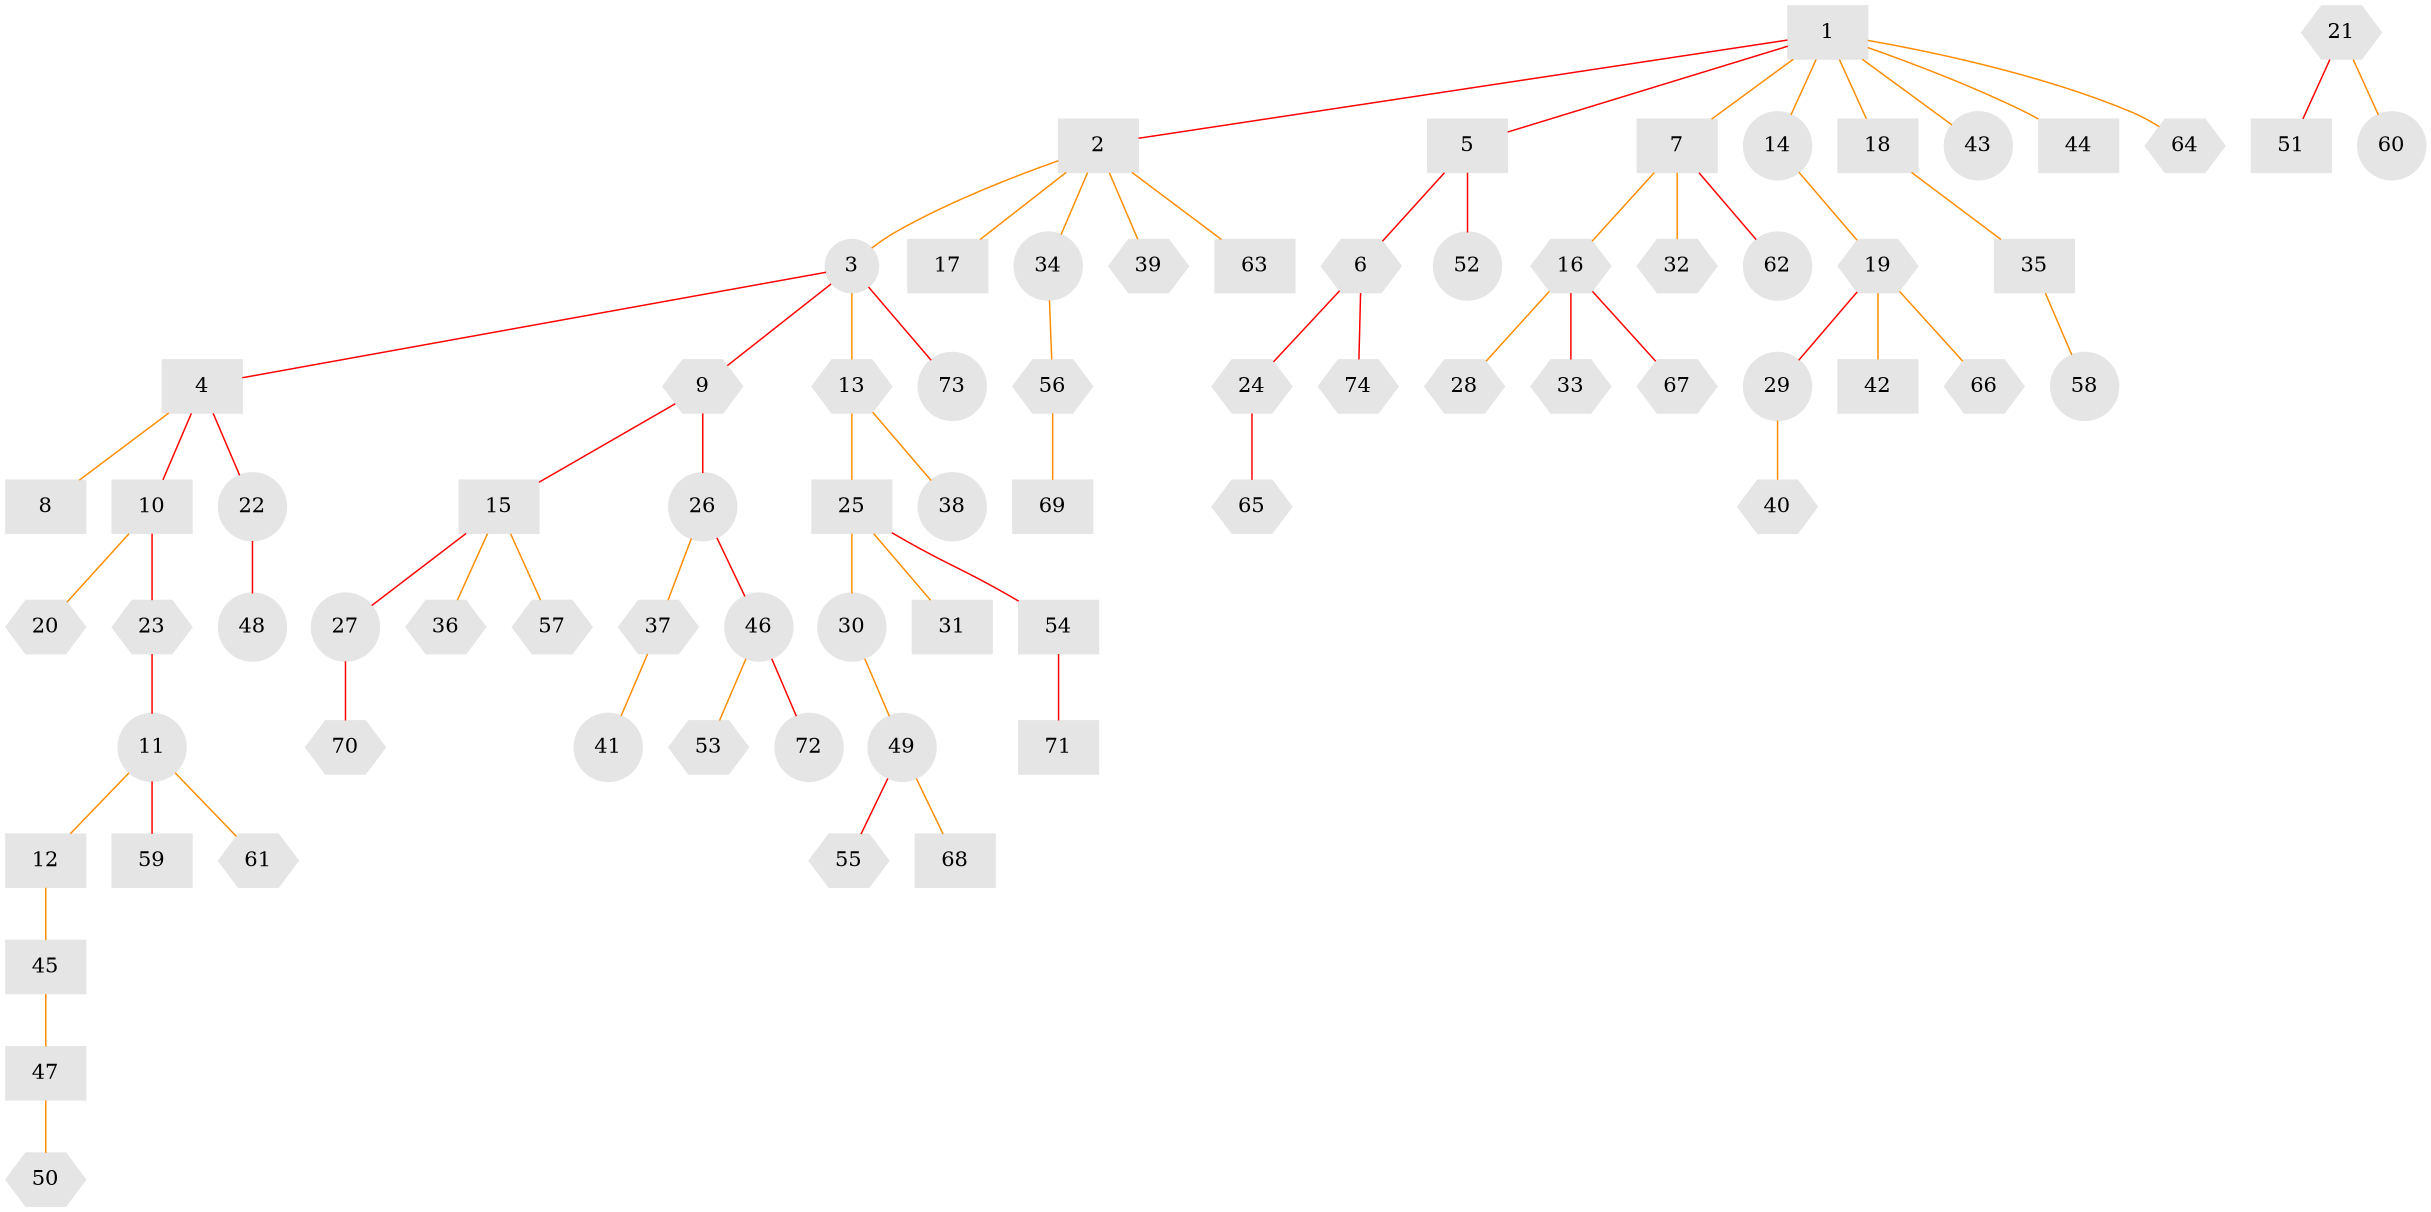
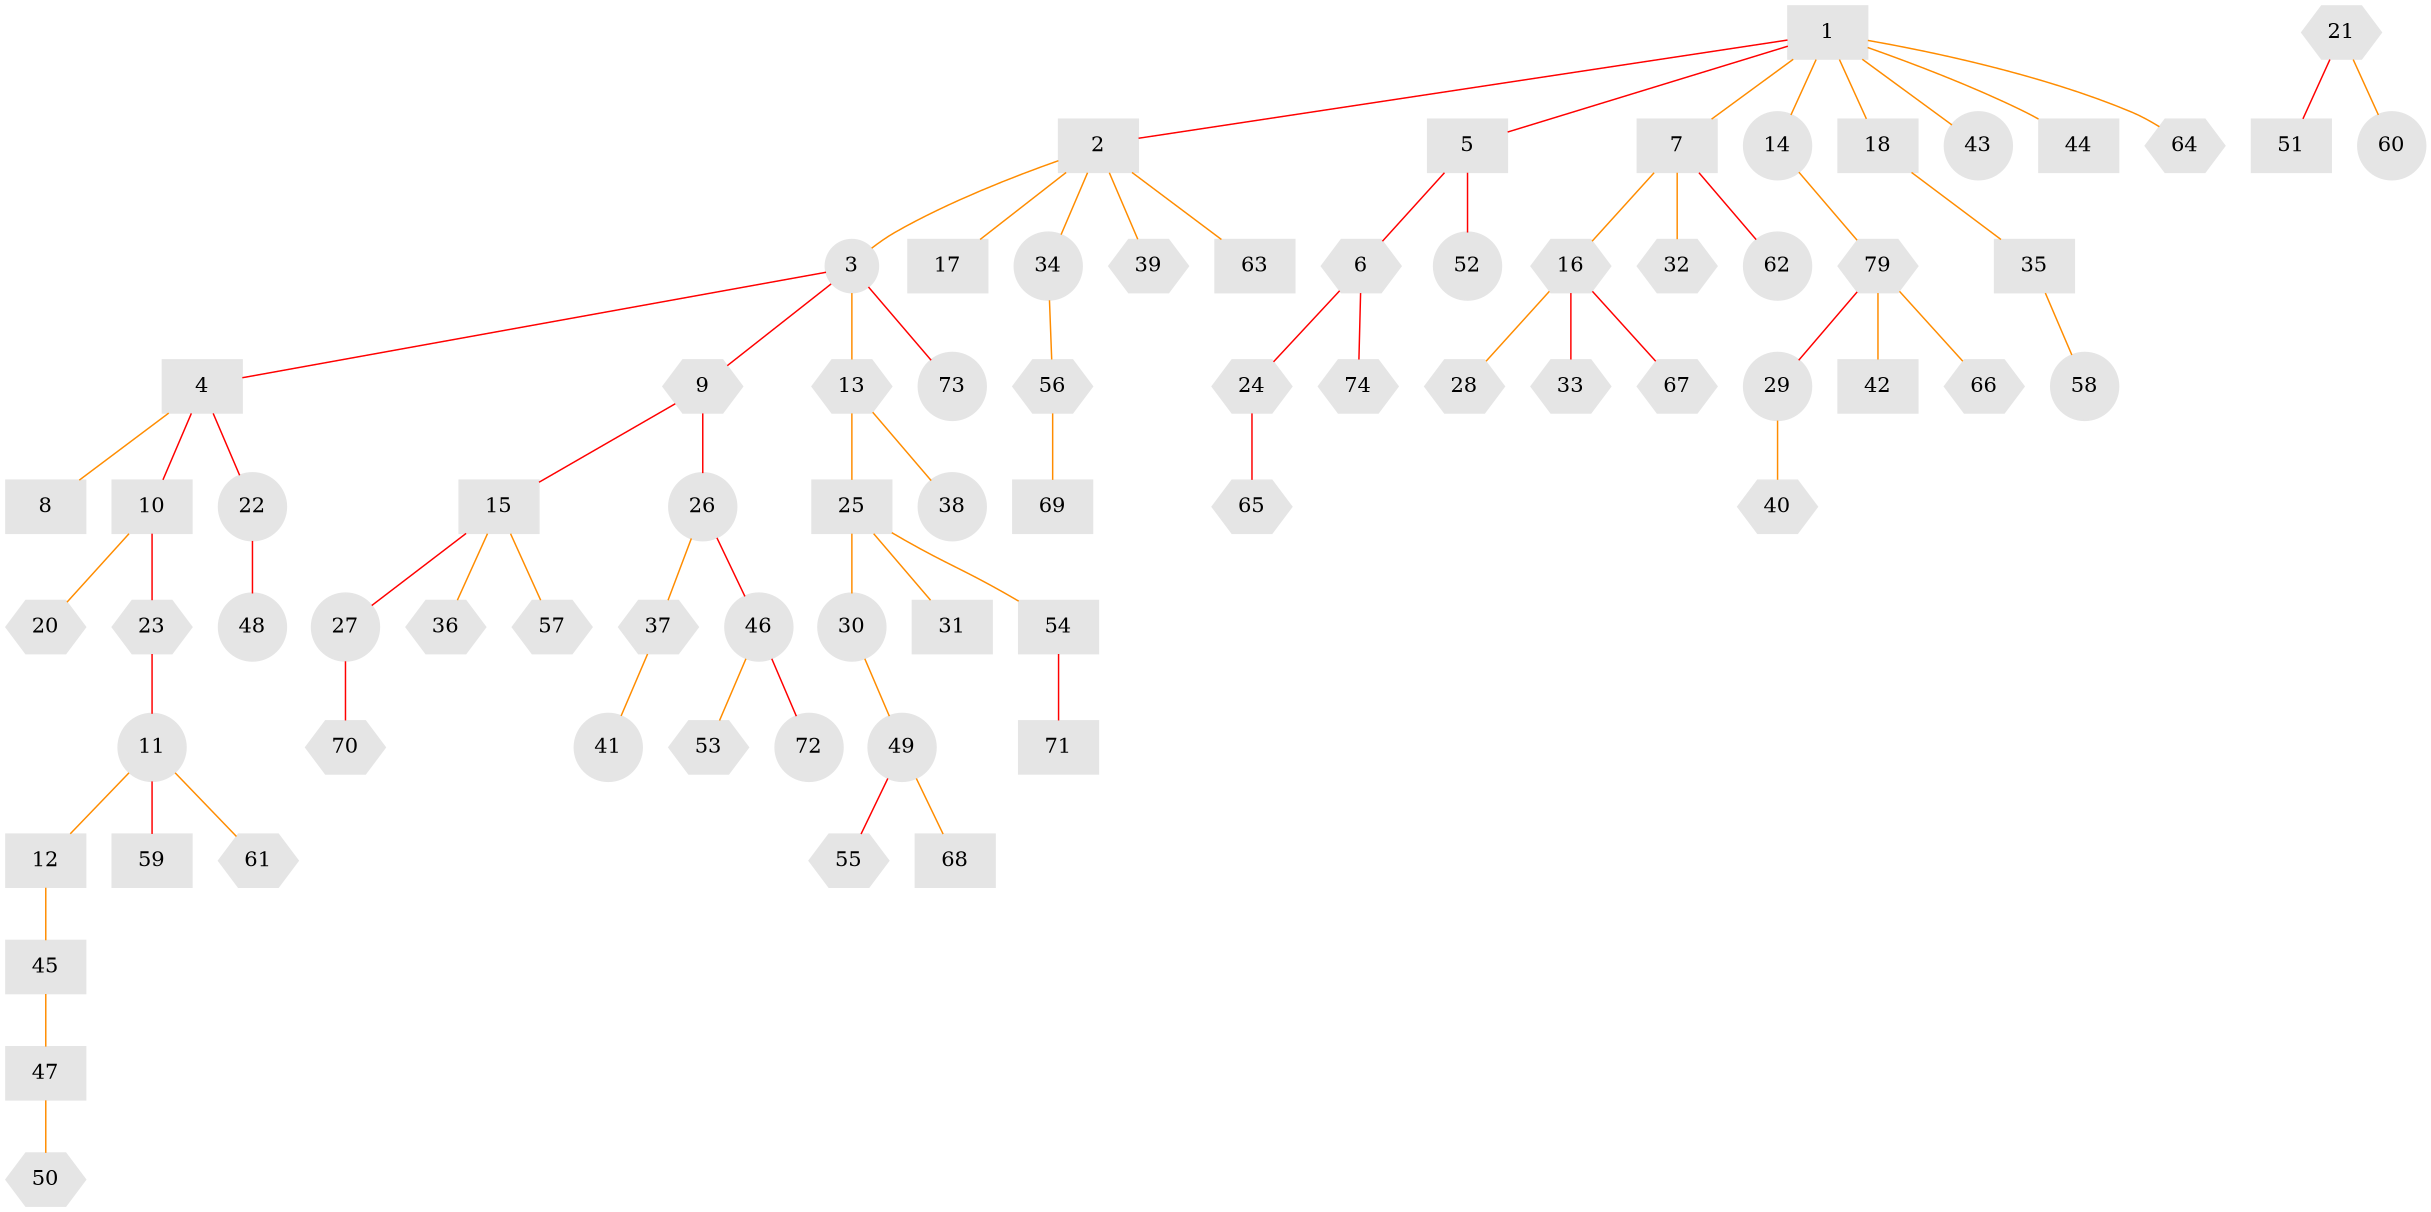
(1878, 266) -> (1878, 266)
(955, 567) -> (955, 567)
